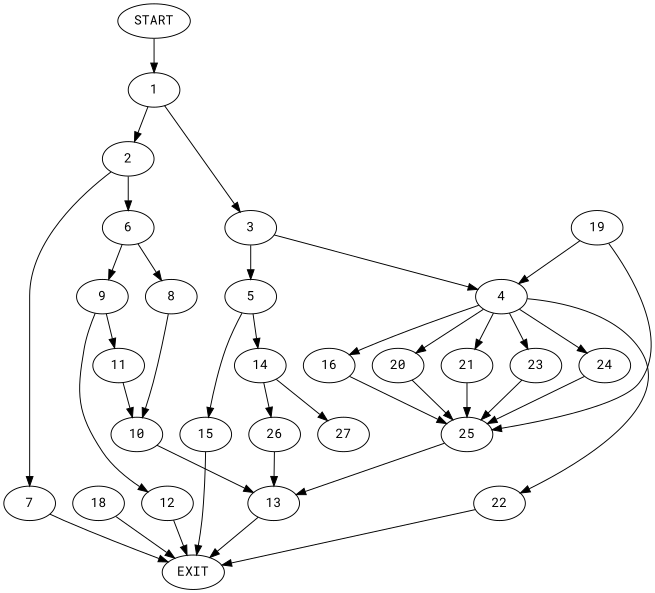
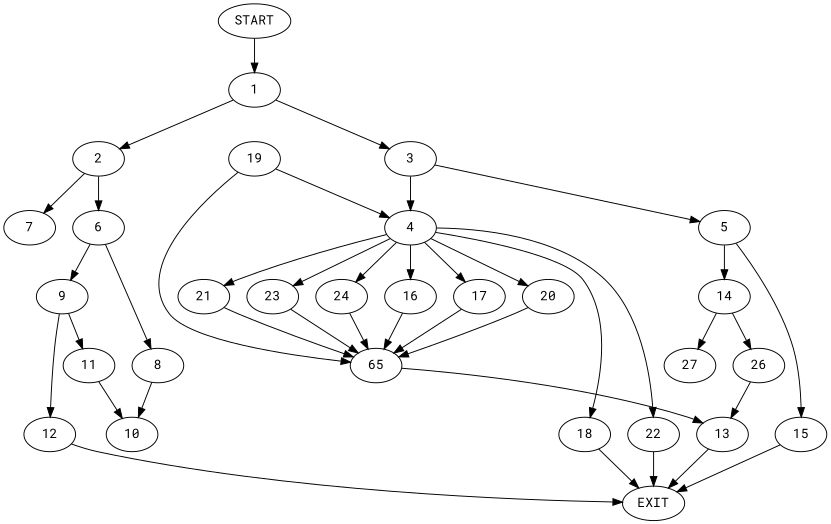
none -> (574, 272)
none -> (479, 297)
(467, 434) -> (376, 366)
(199, 466) -> none
(104, 537) -> none
